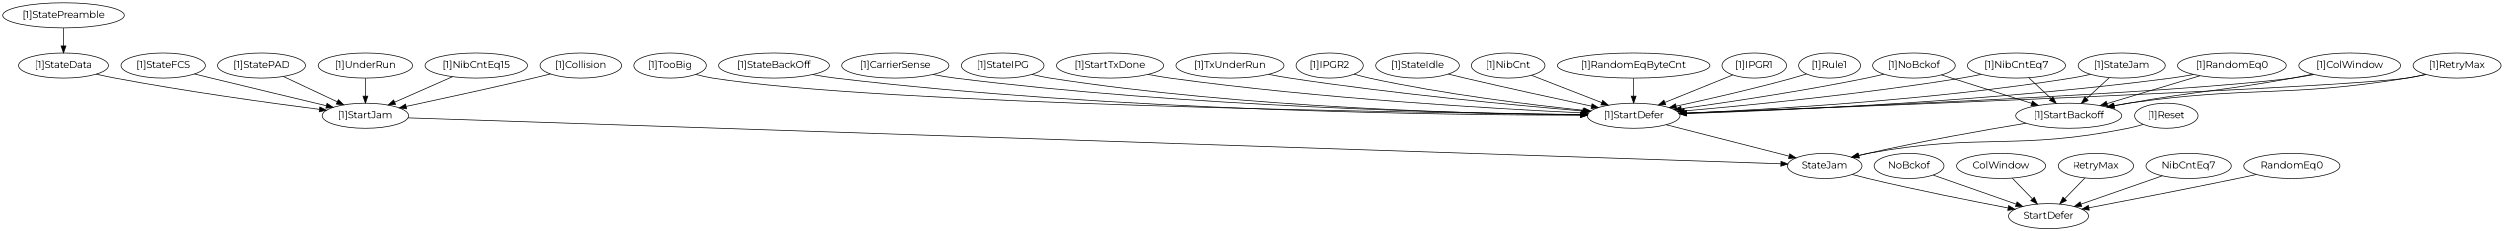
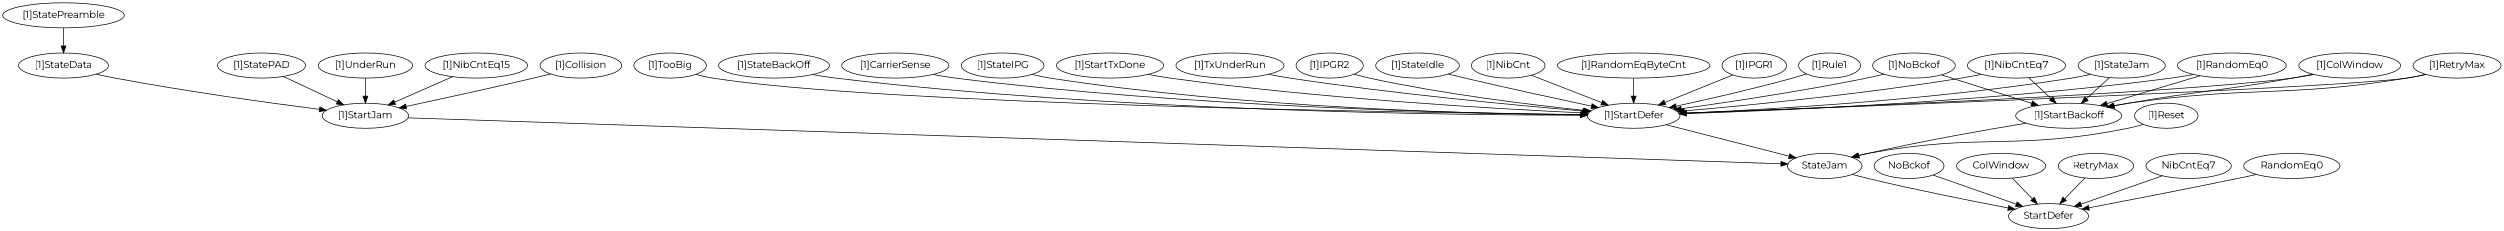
(163, 66) -> none
